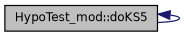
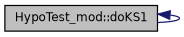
(81, 18) -> (81, 18)
